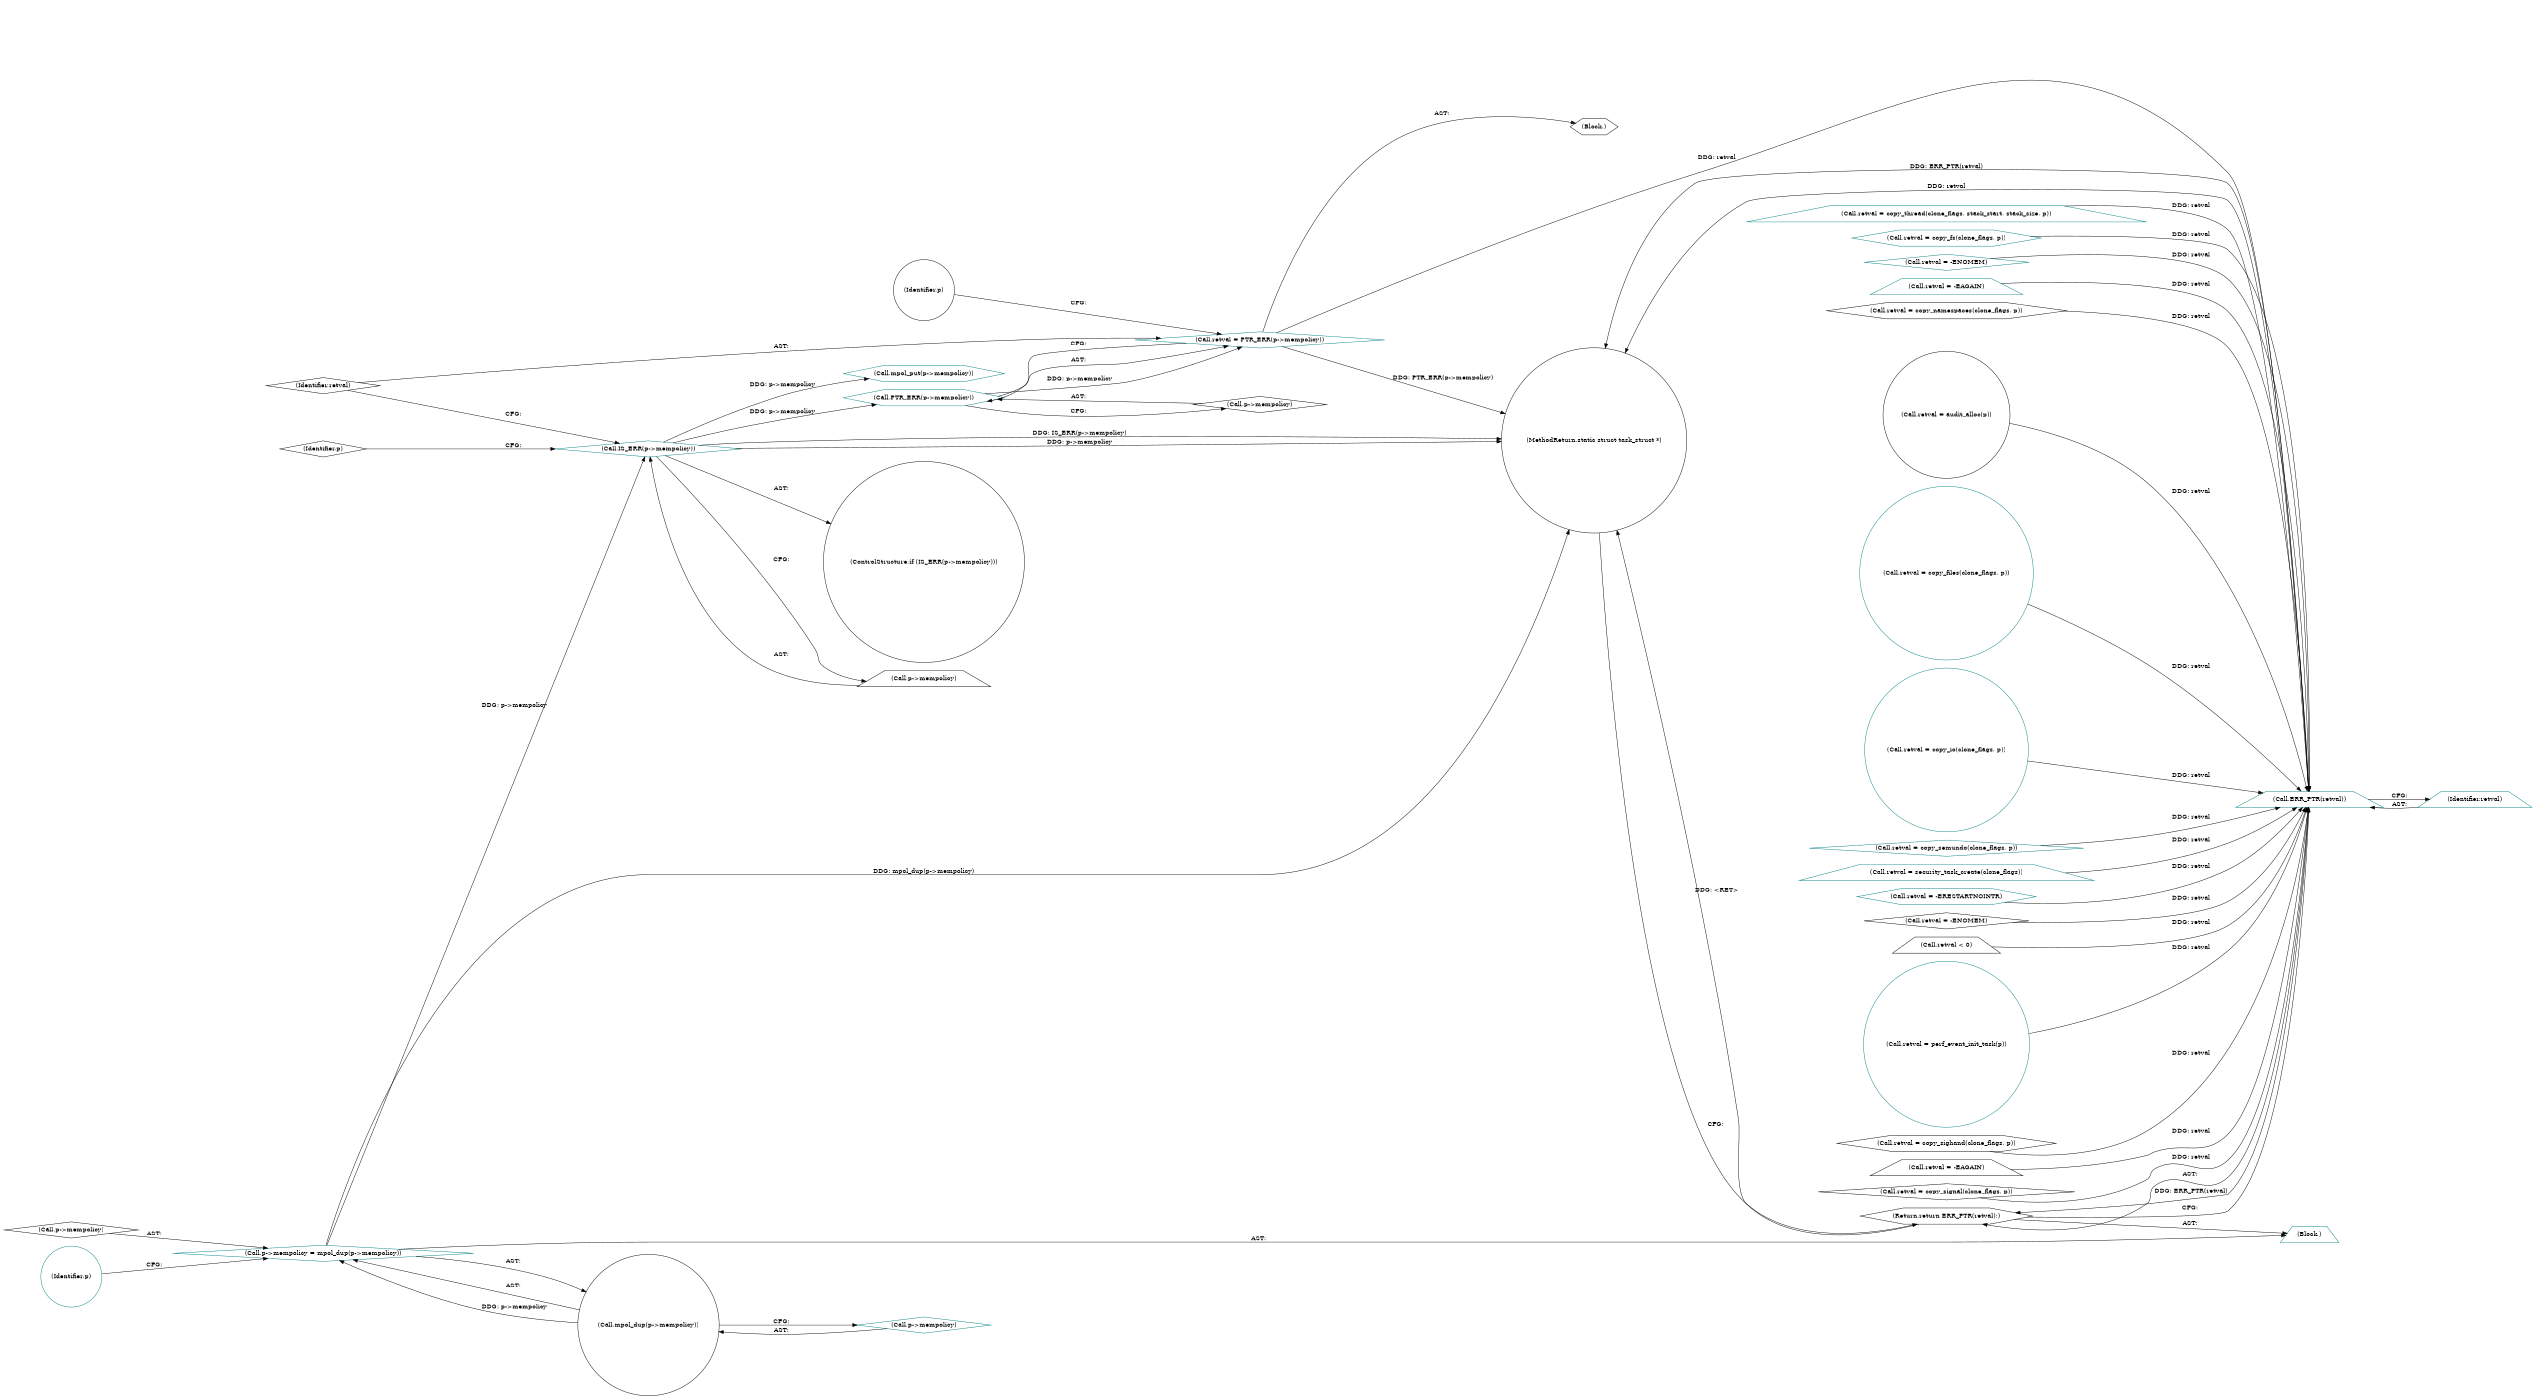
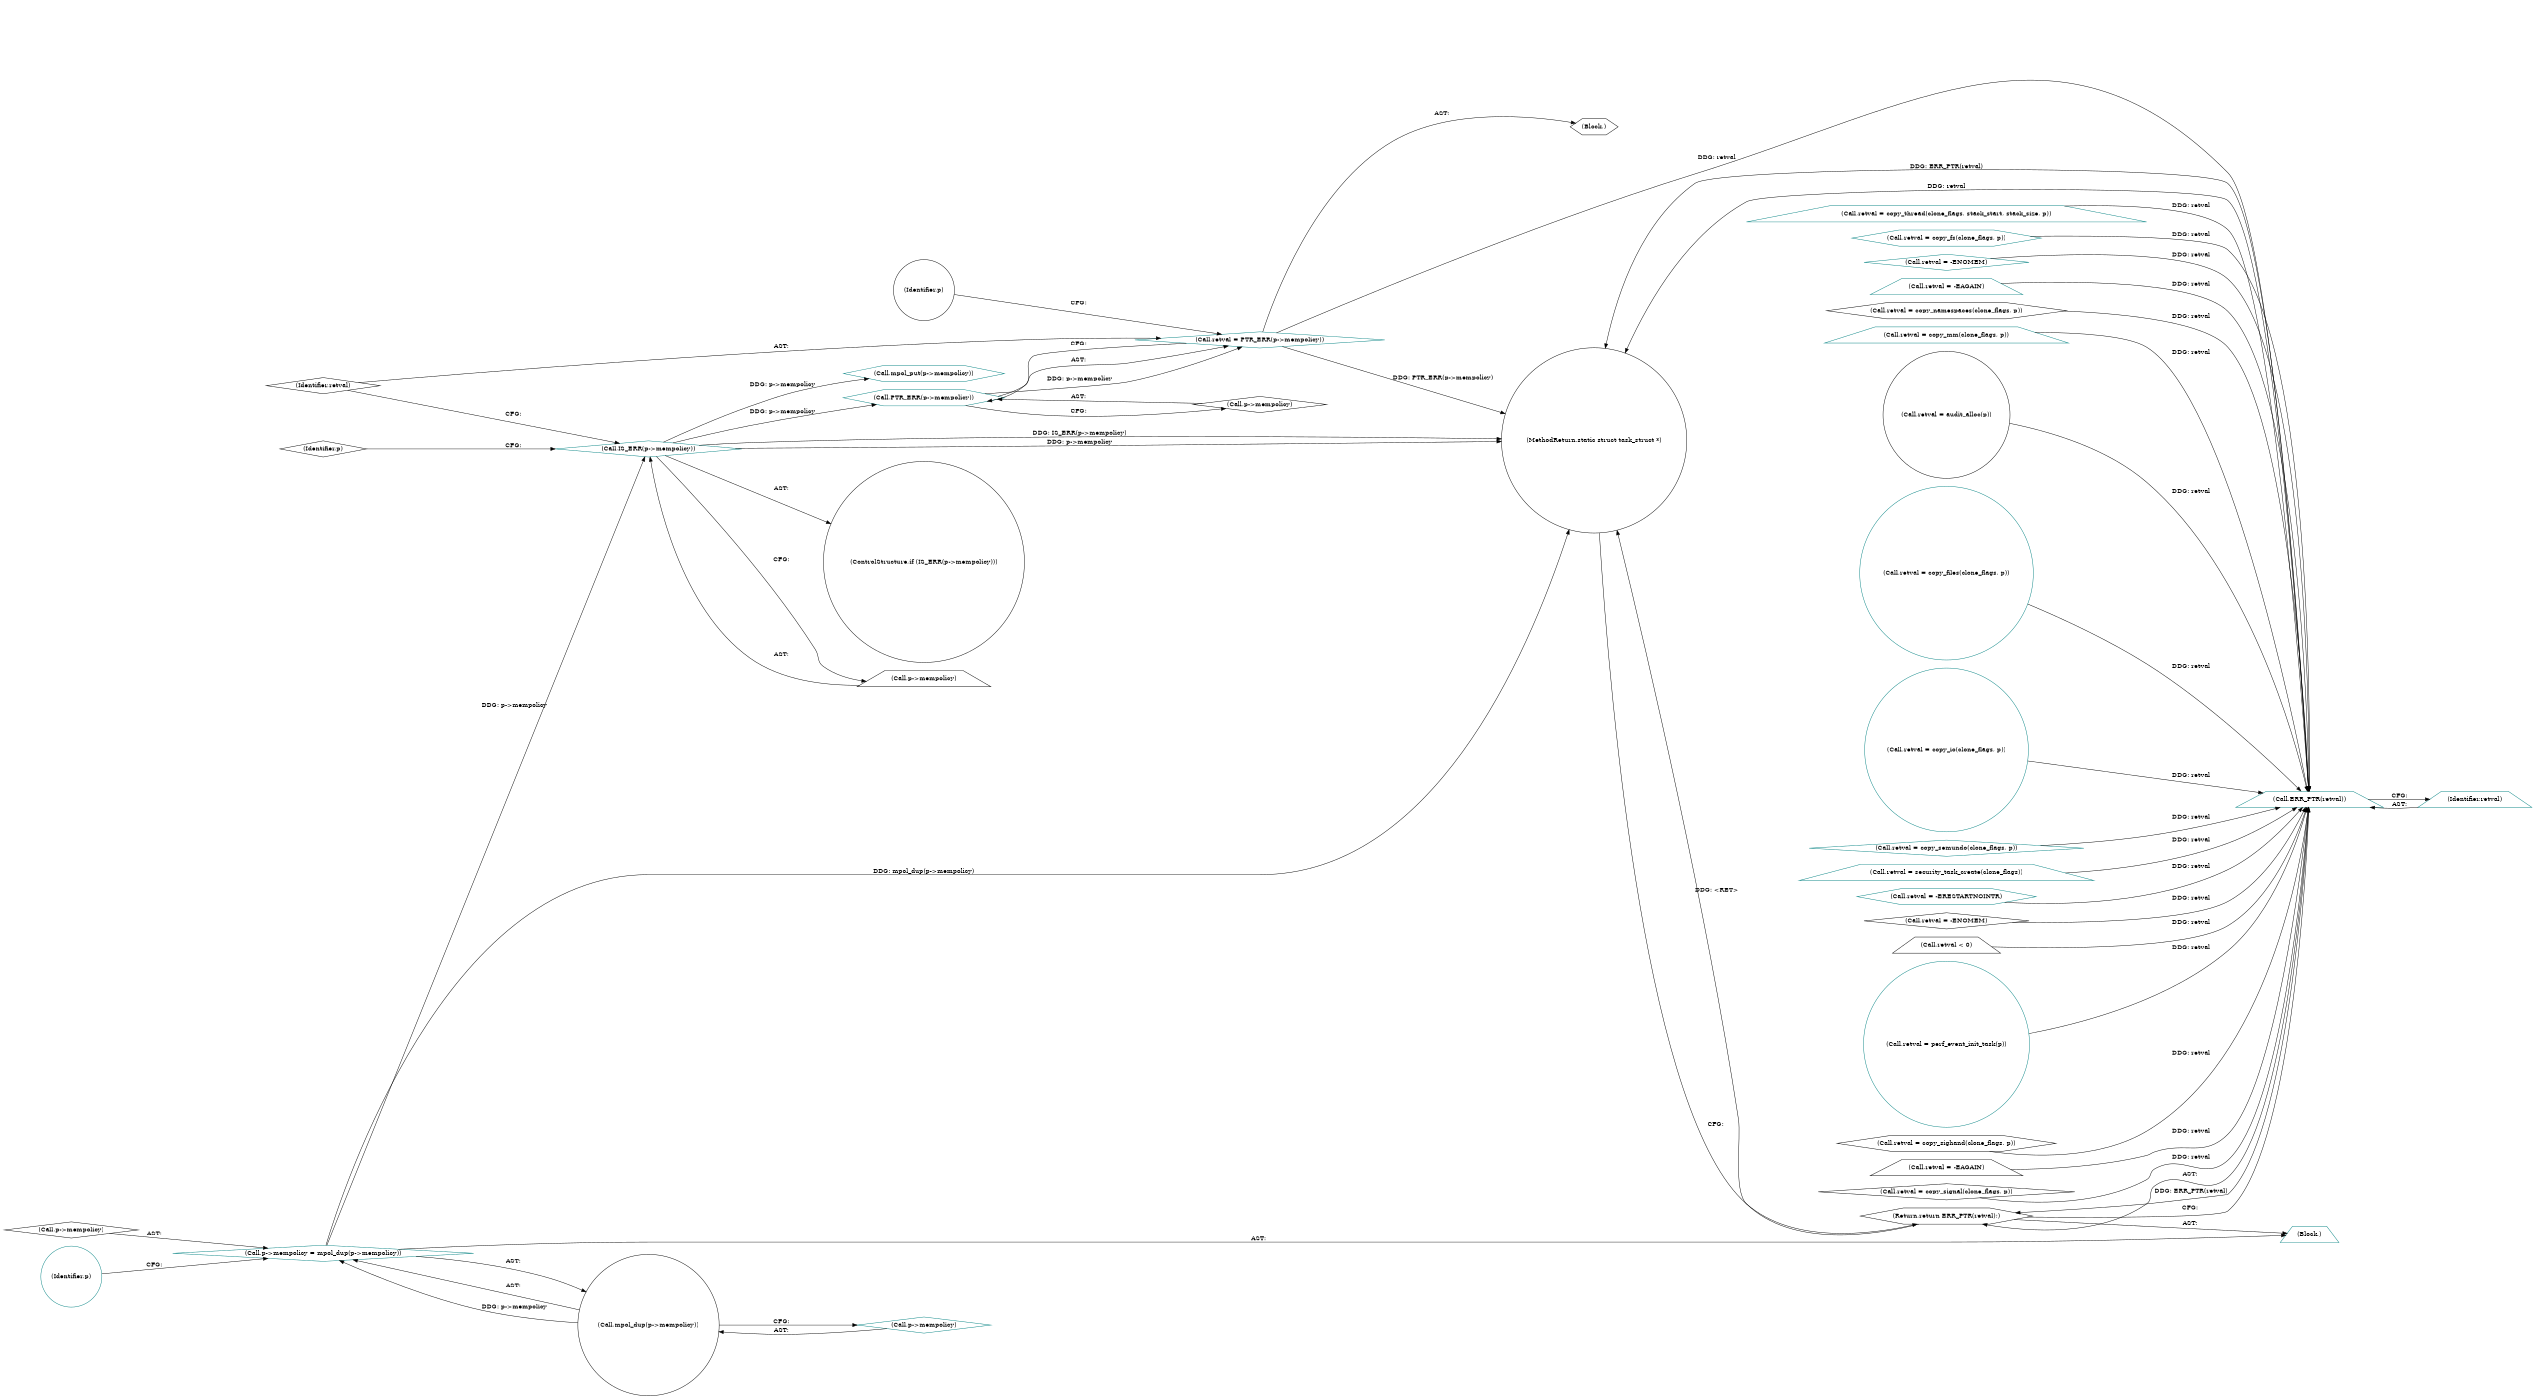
none -> (1947, 335)
